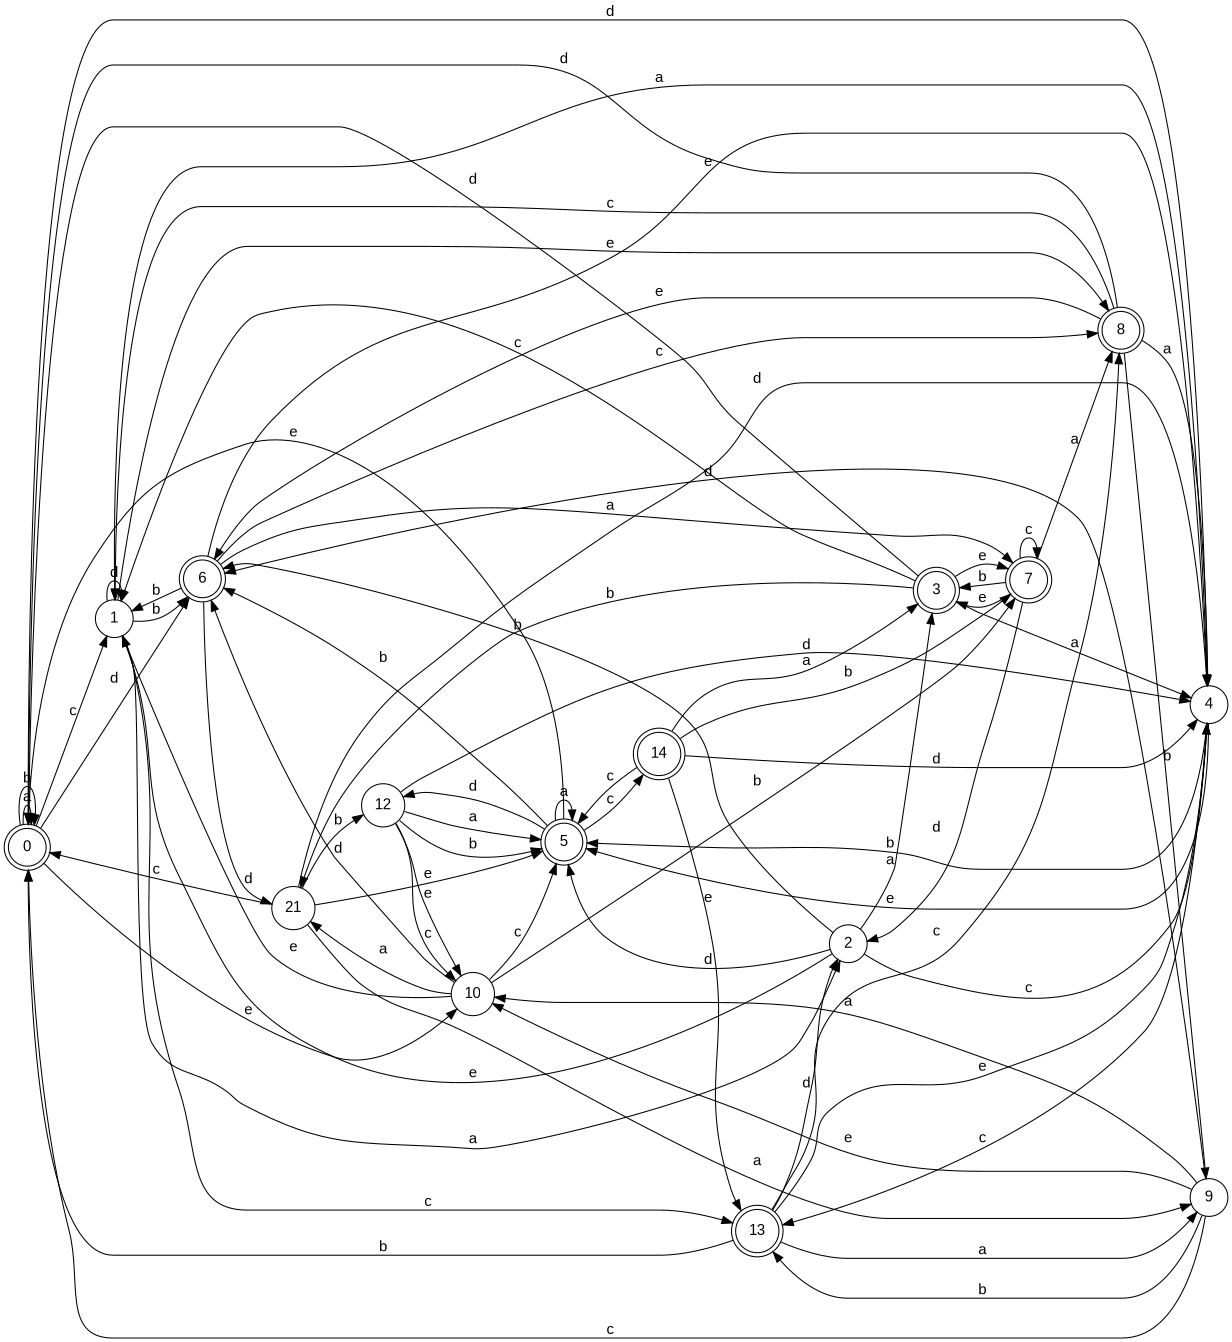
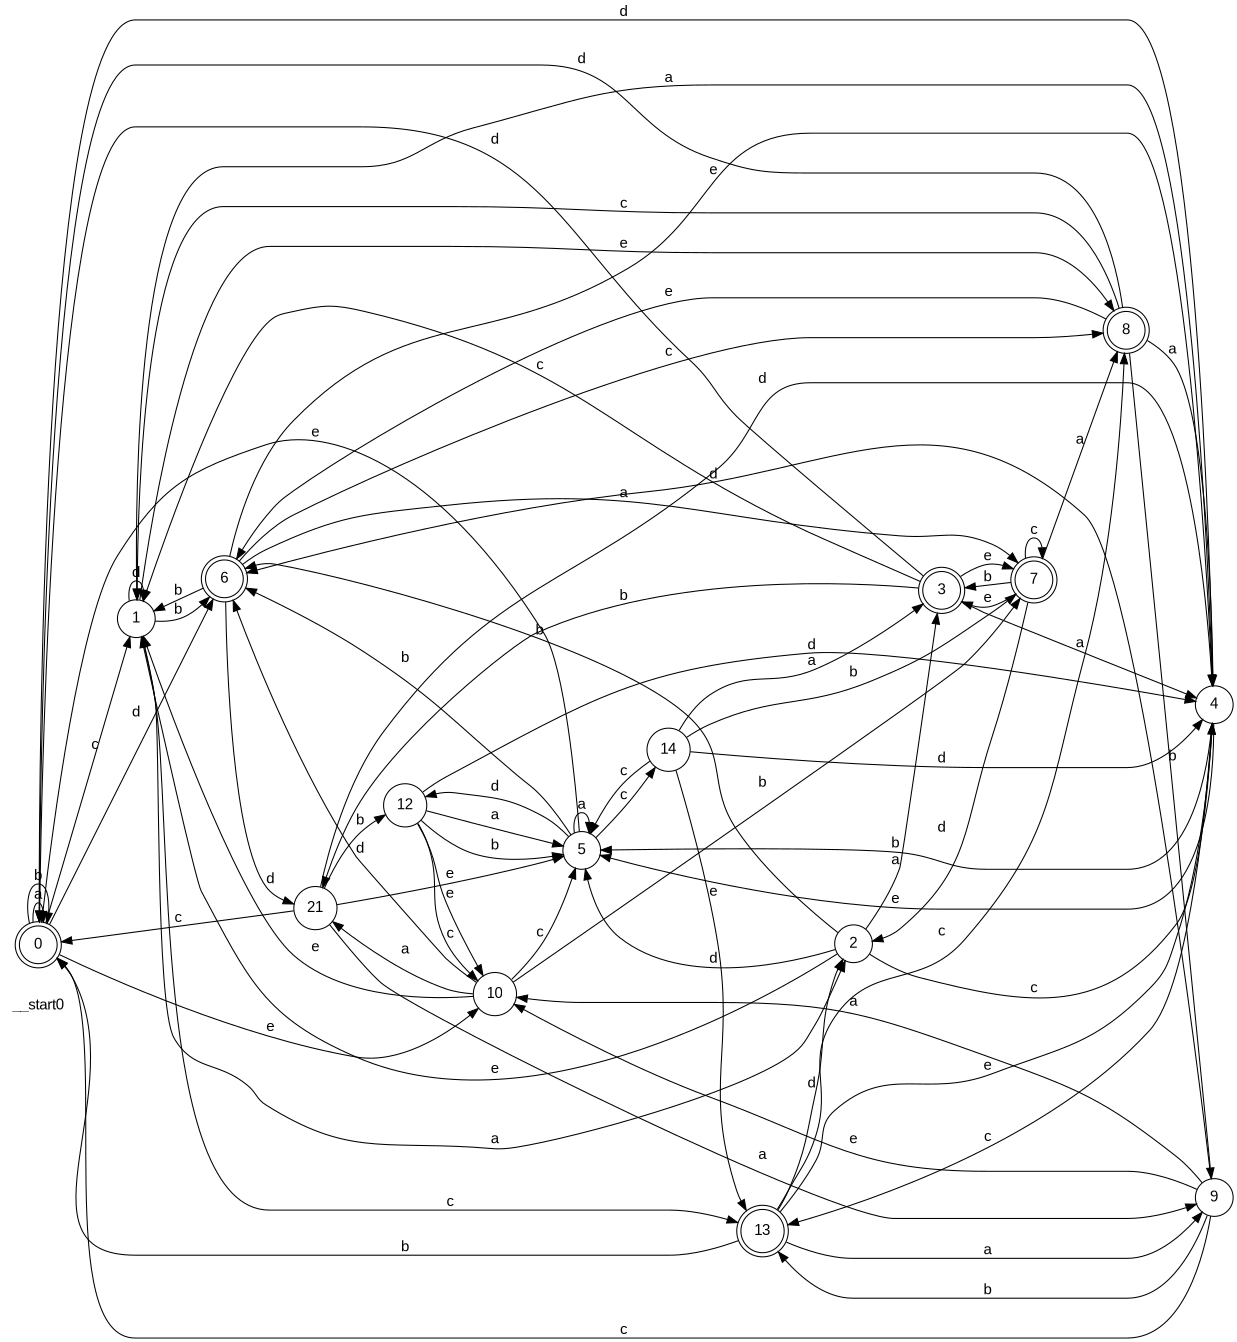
(659, 754) -> (669, 750)
(564, 842) -> (582, 850)
none -> (38, 1006)
